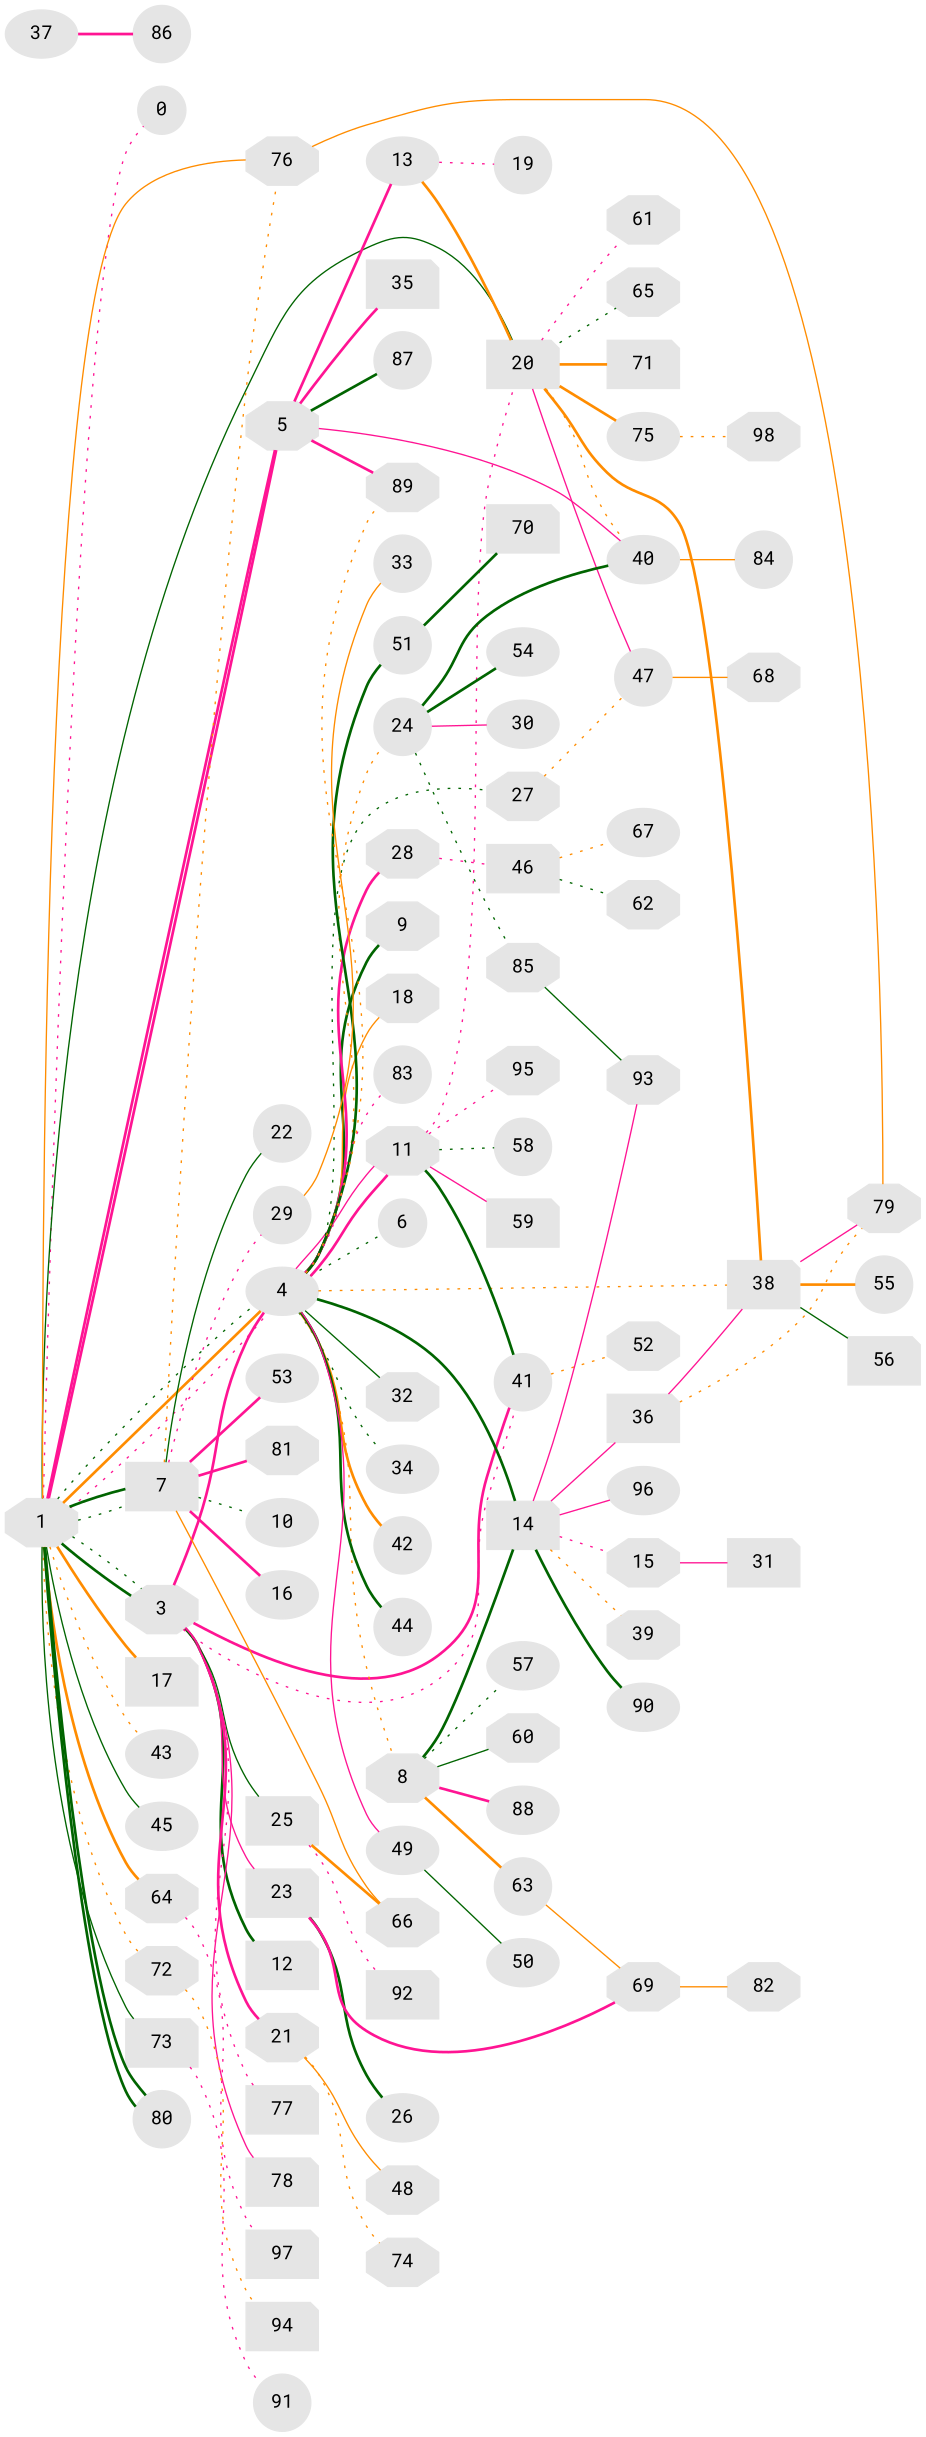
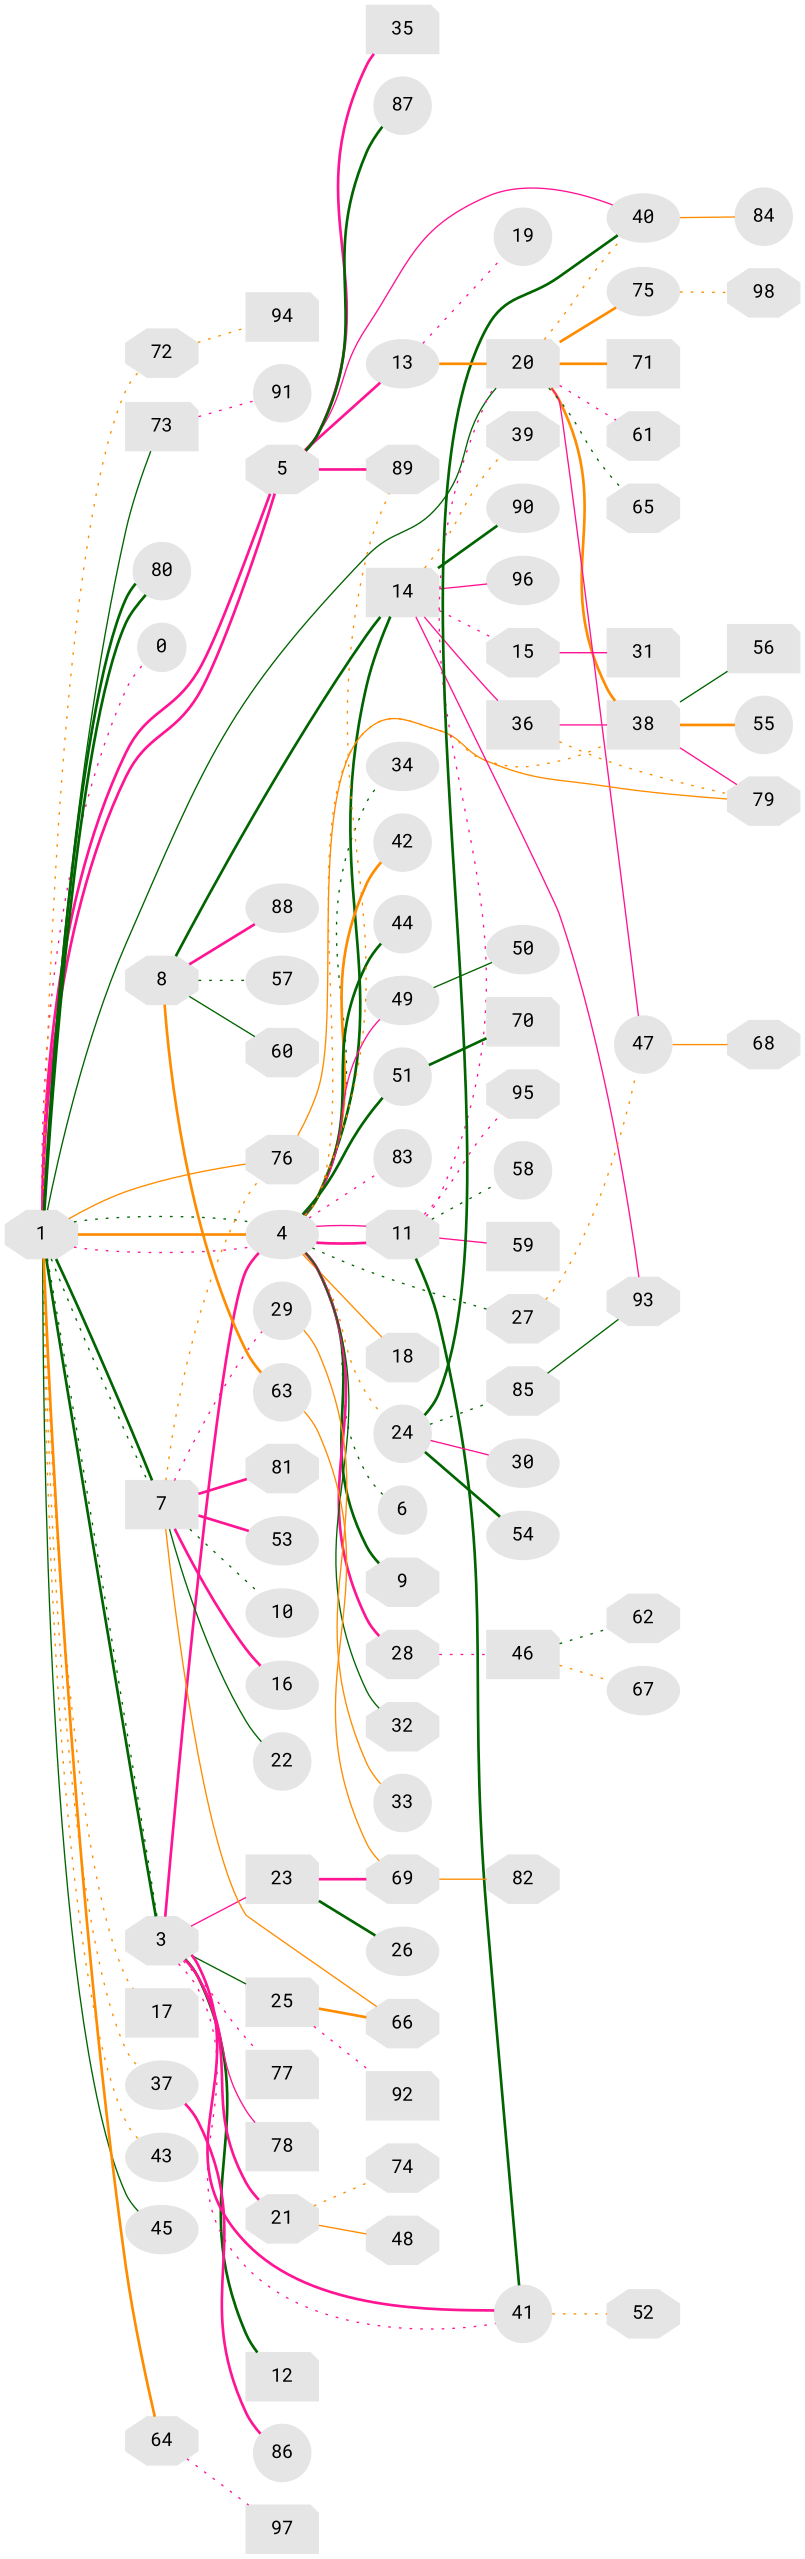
(353, 1577) -> none
(94, 1604) -> (64, 1628)
none -> (62, 1668)
